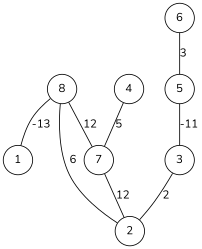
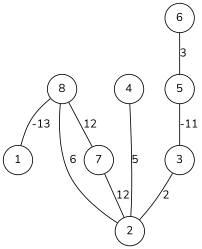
(114, 125) -> (132, 160)
